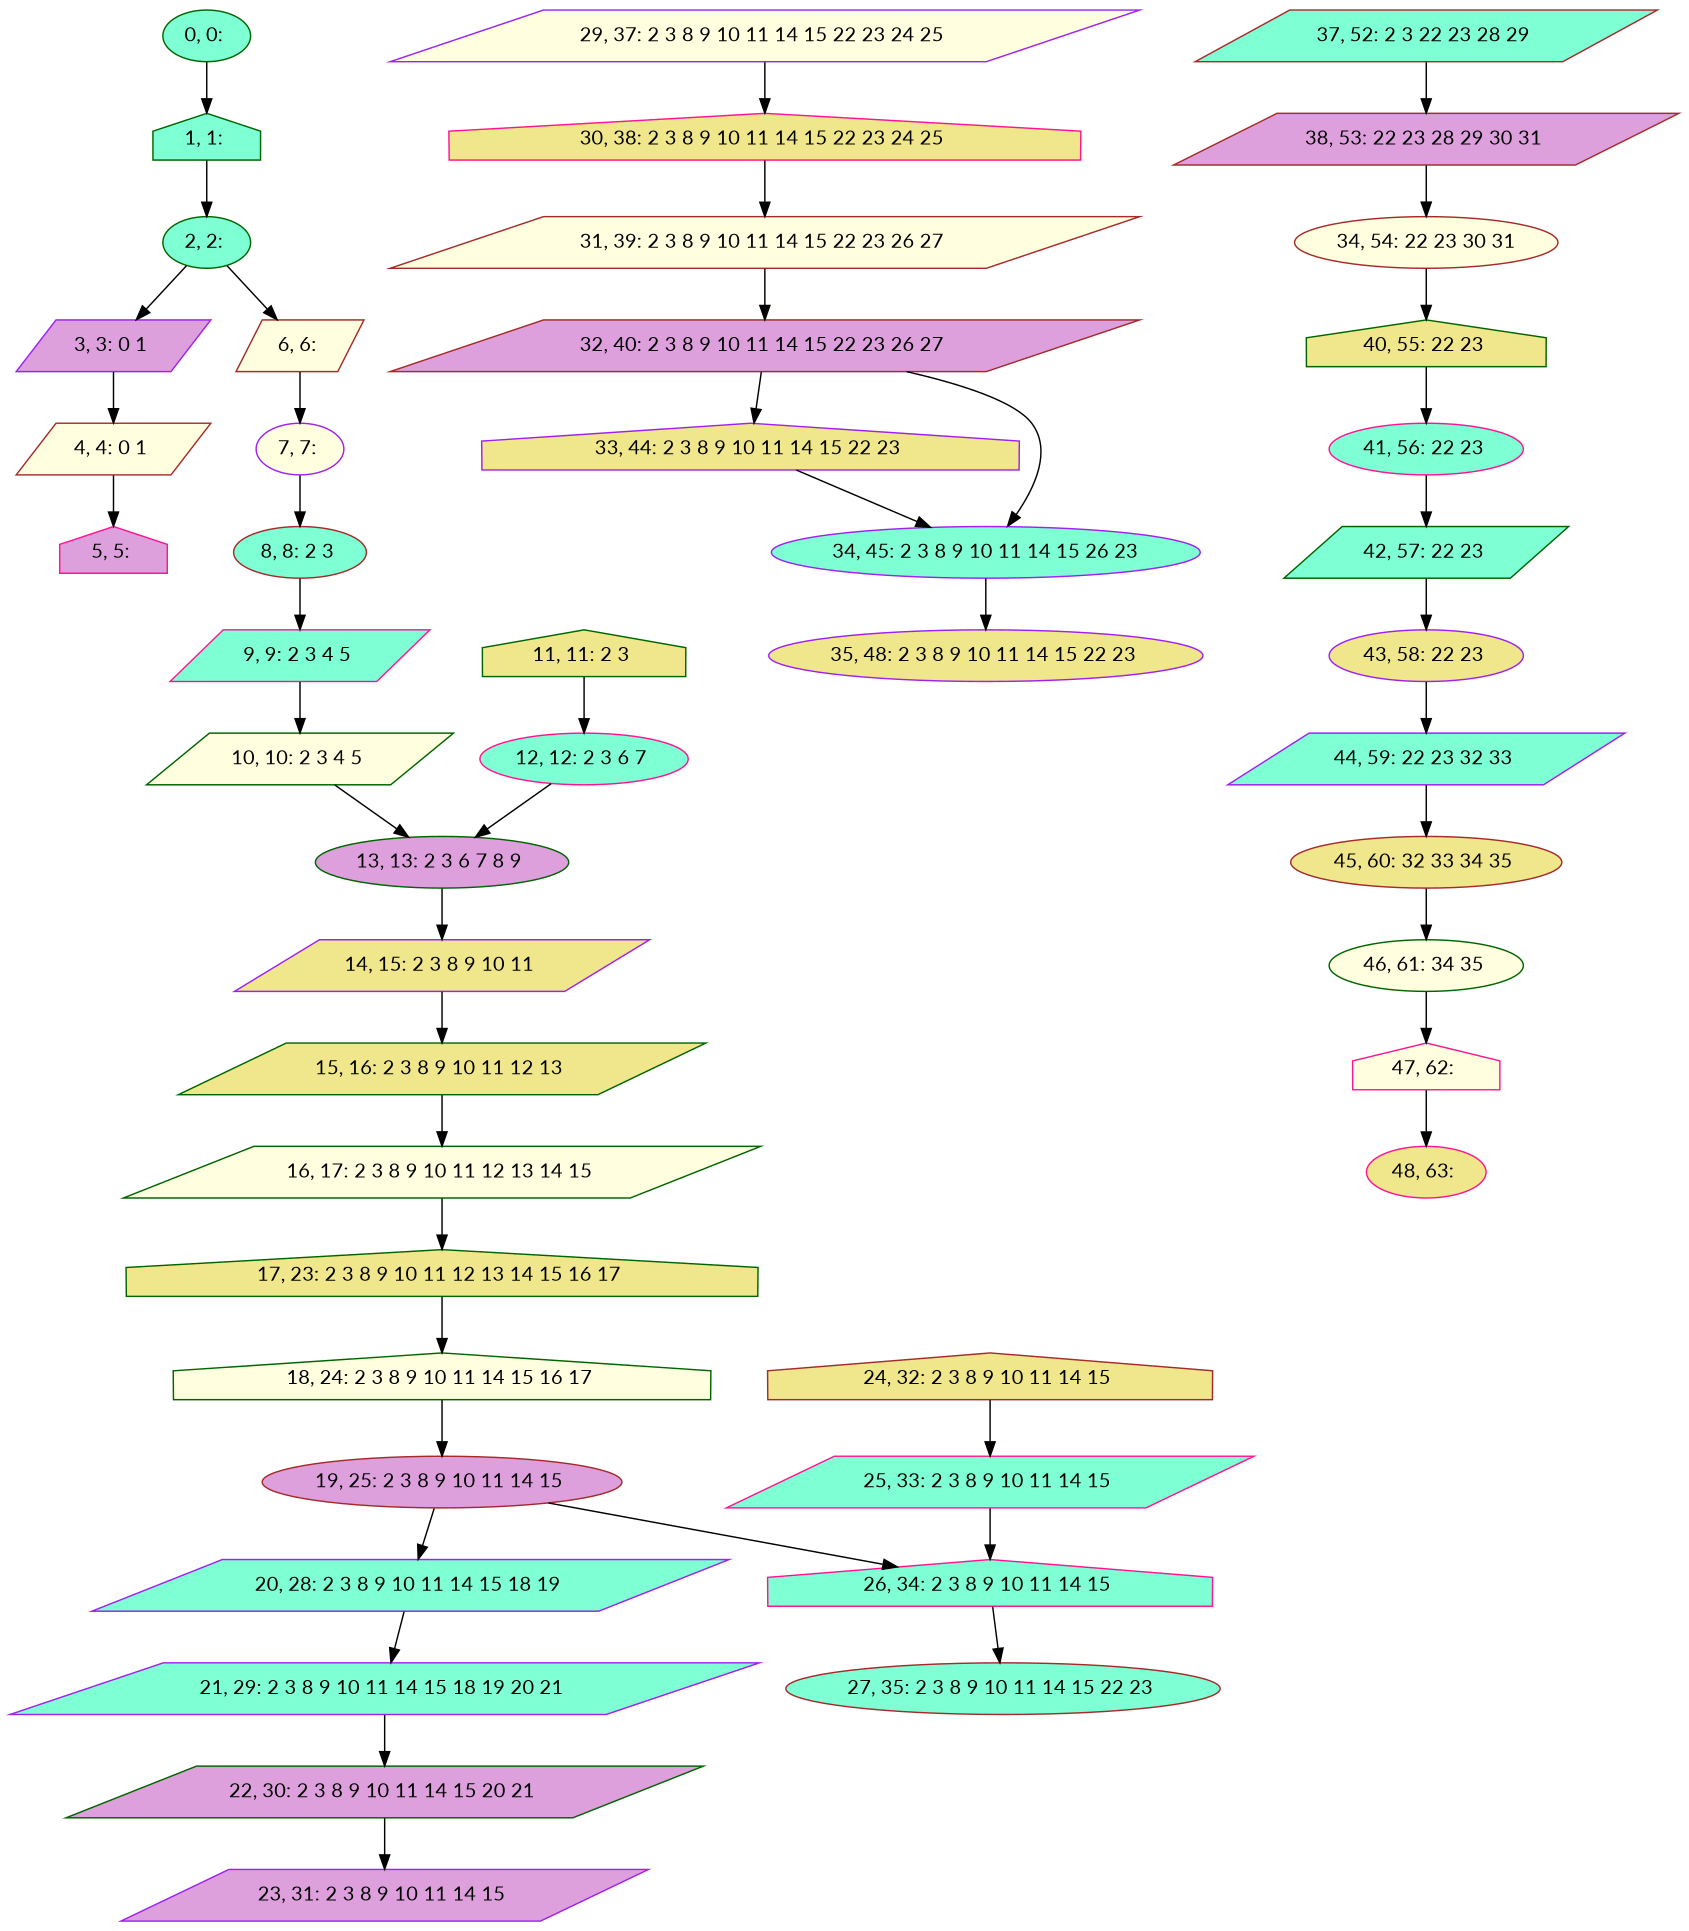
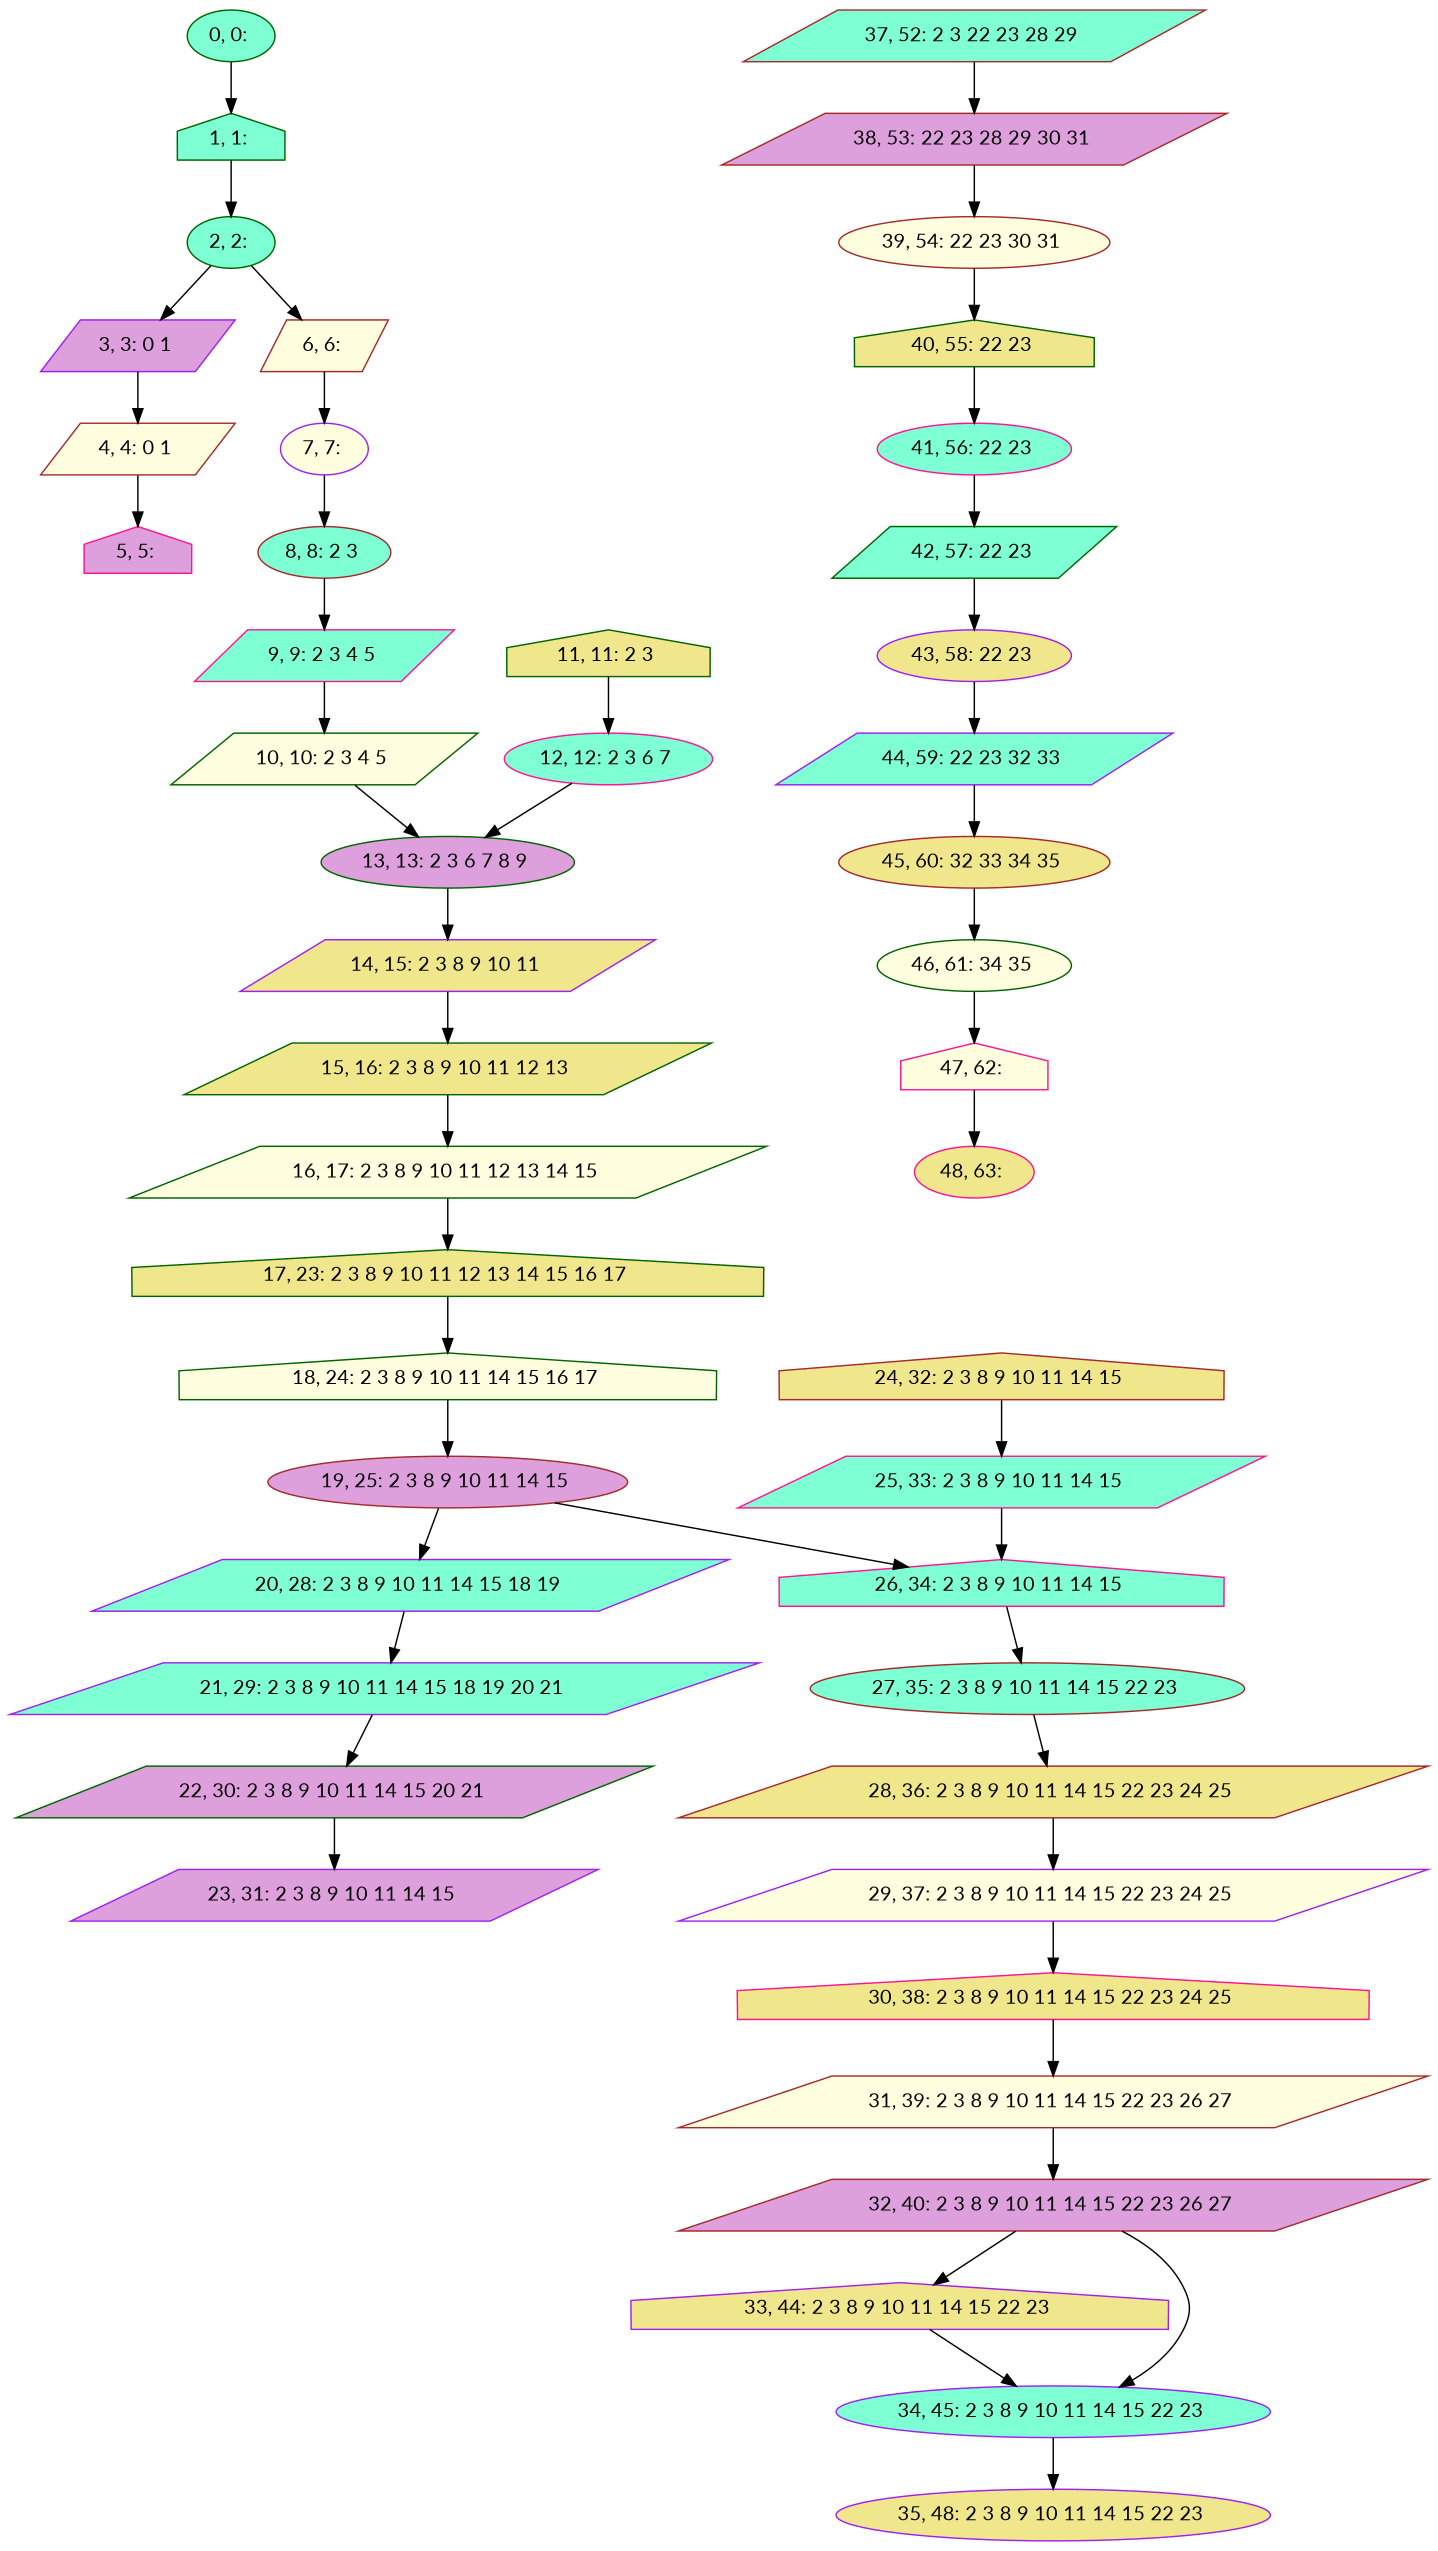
(1426, 242) -> (974, 242)
(986, 552) -> (1053, 2412)
none -> (1053, 1792)
